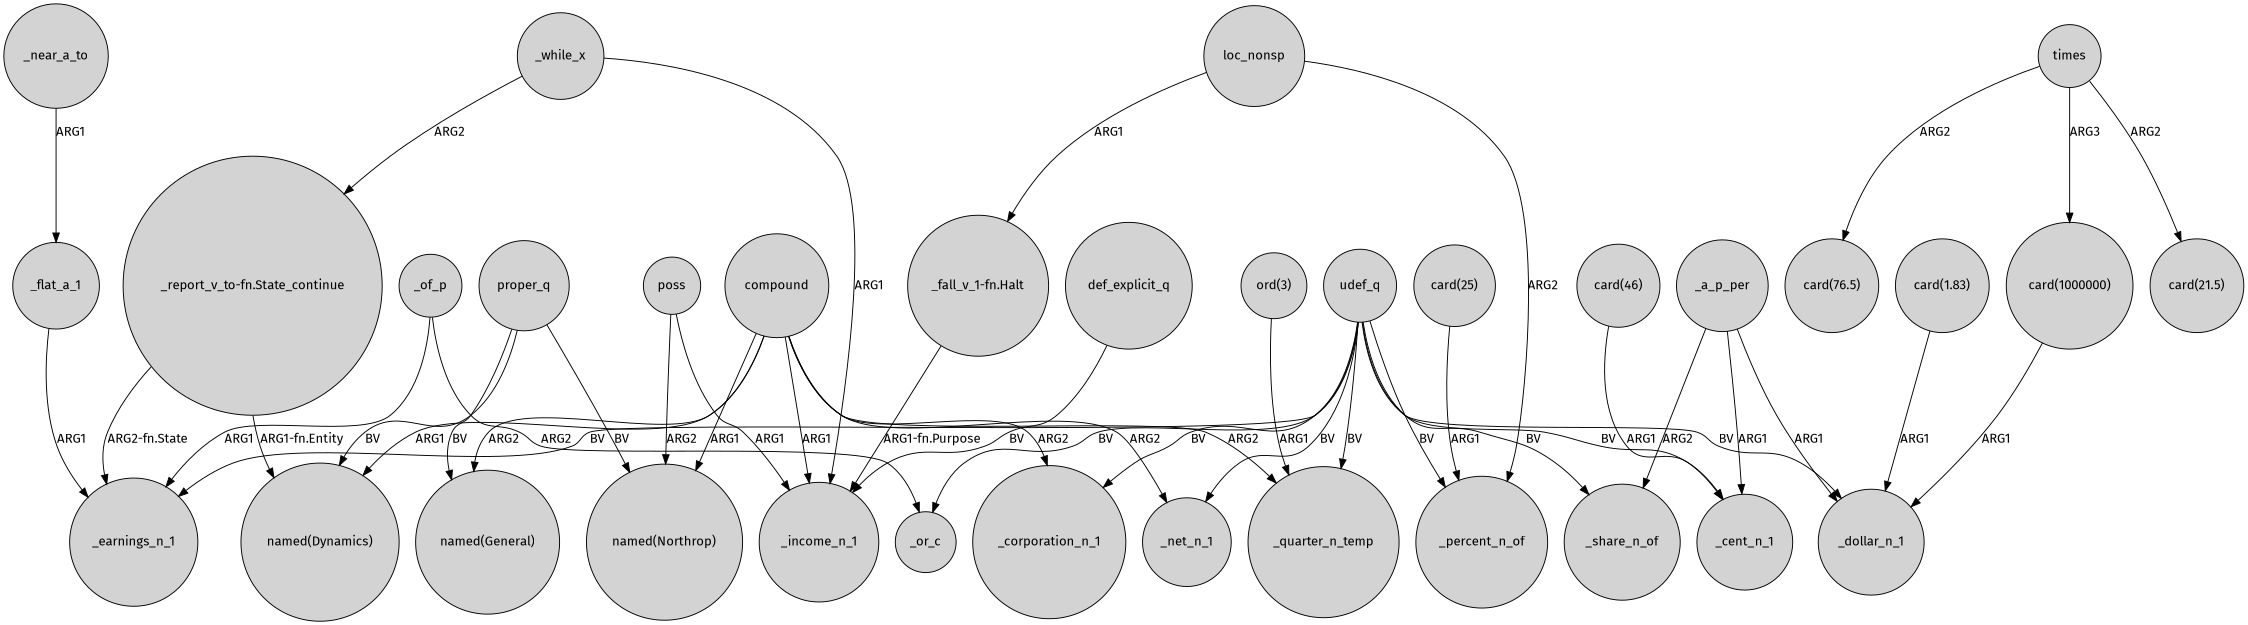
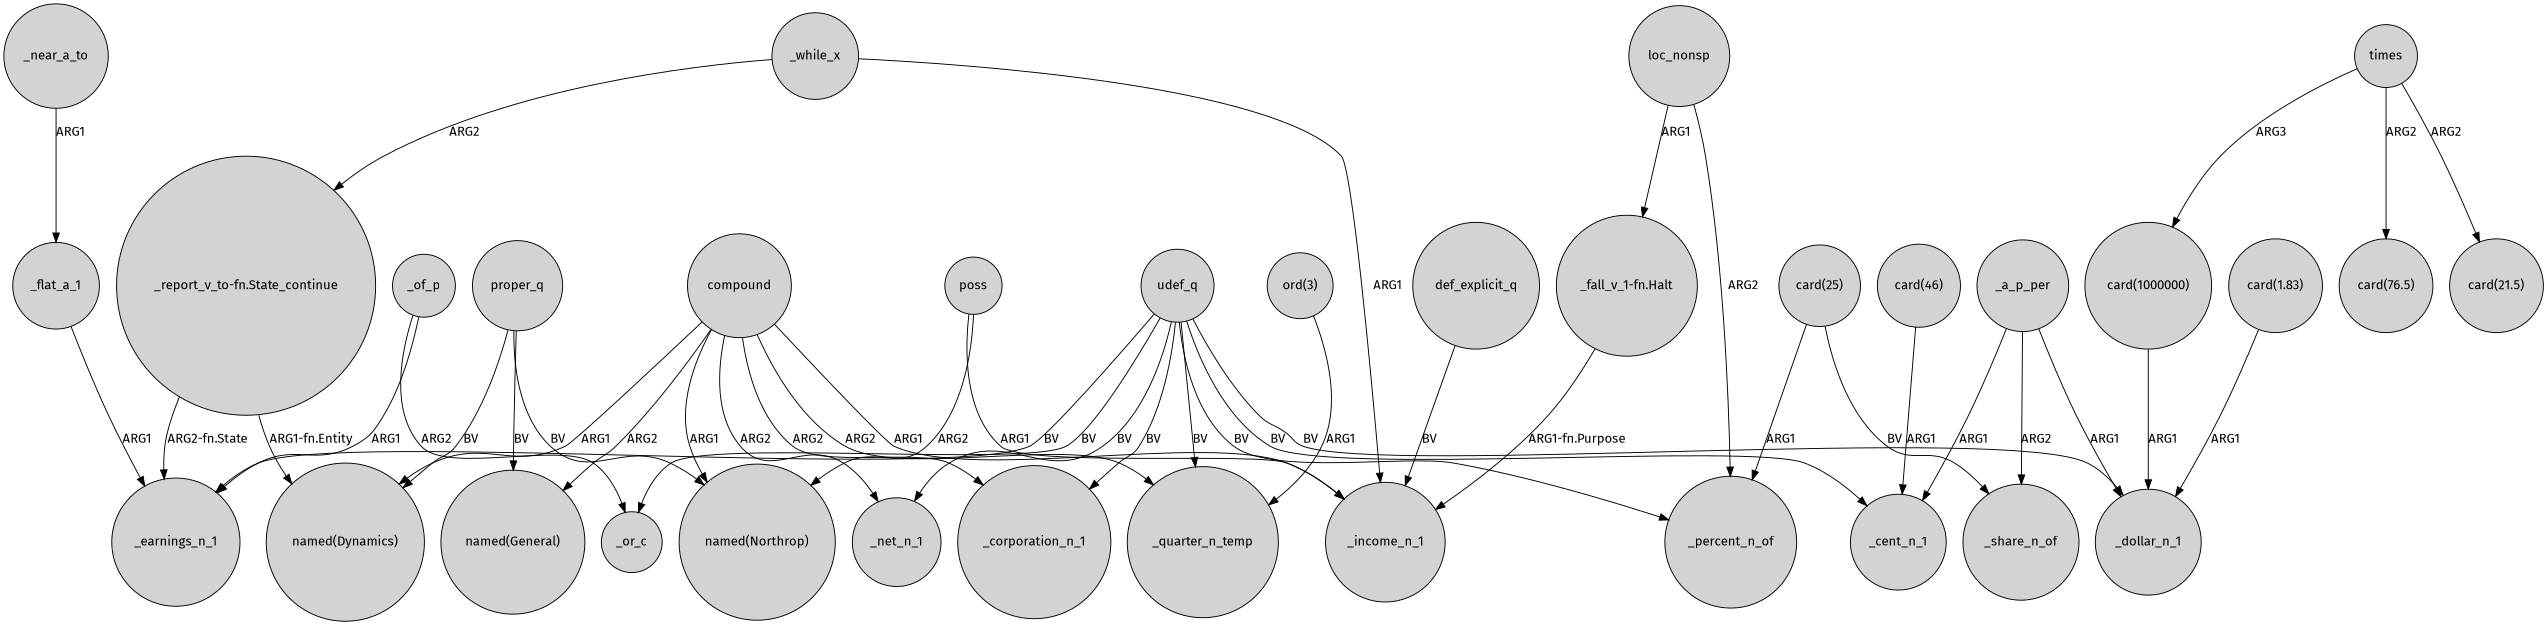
(1493, 436) -> (1876, 436)
